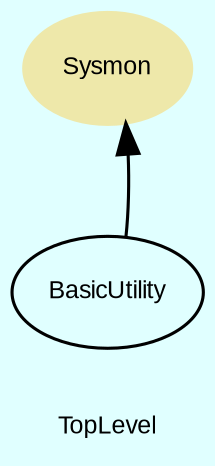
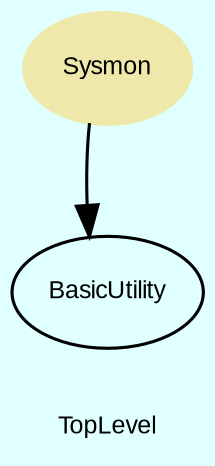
(128, 196) -> (87, 164)
